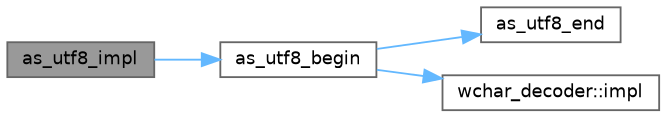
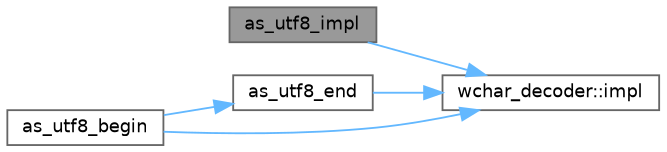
(178, 60) -> (417, 56)
none -> (398, 93)
